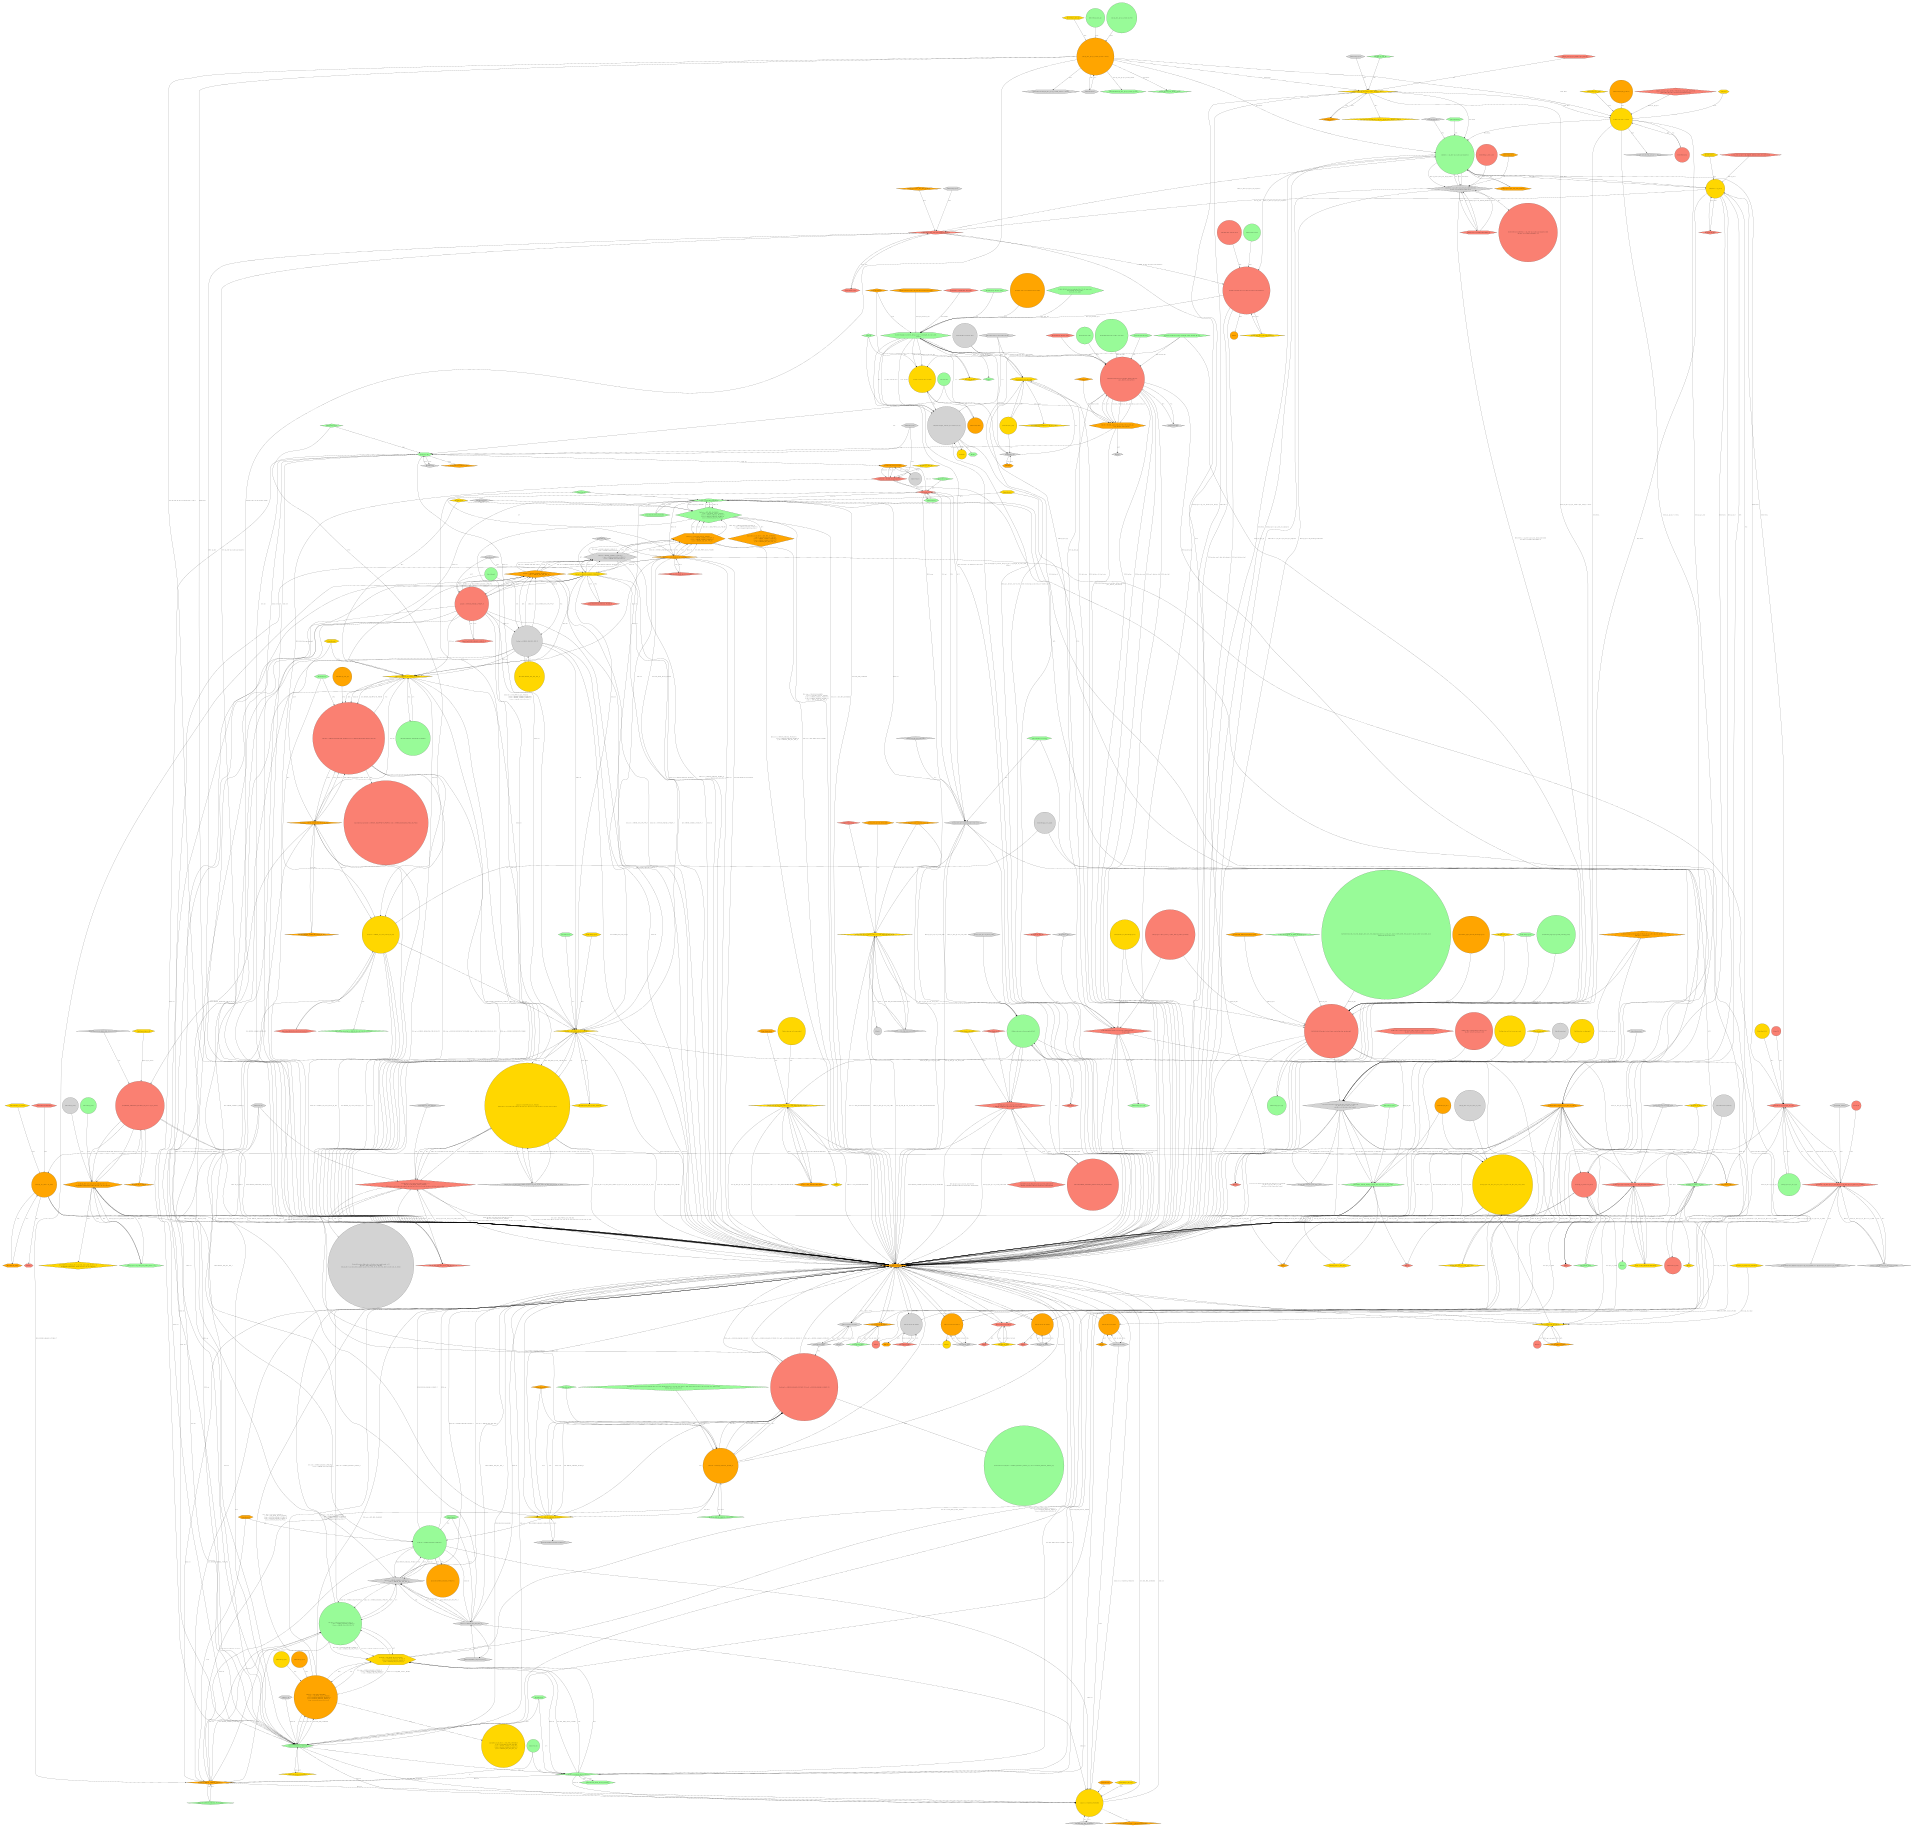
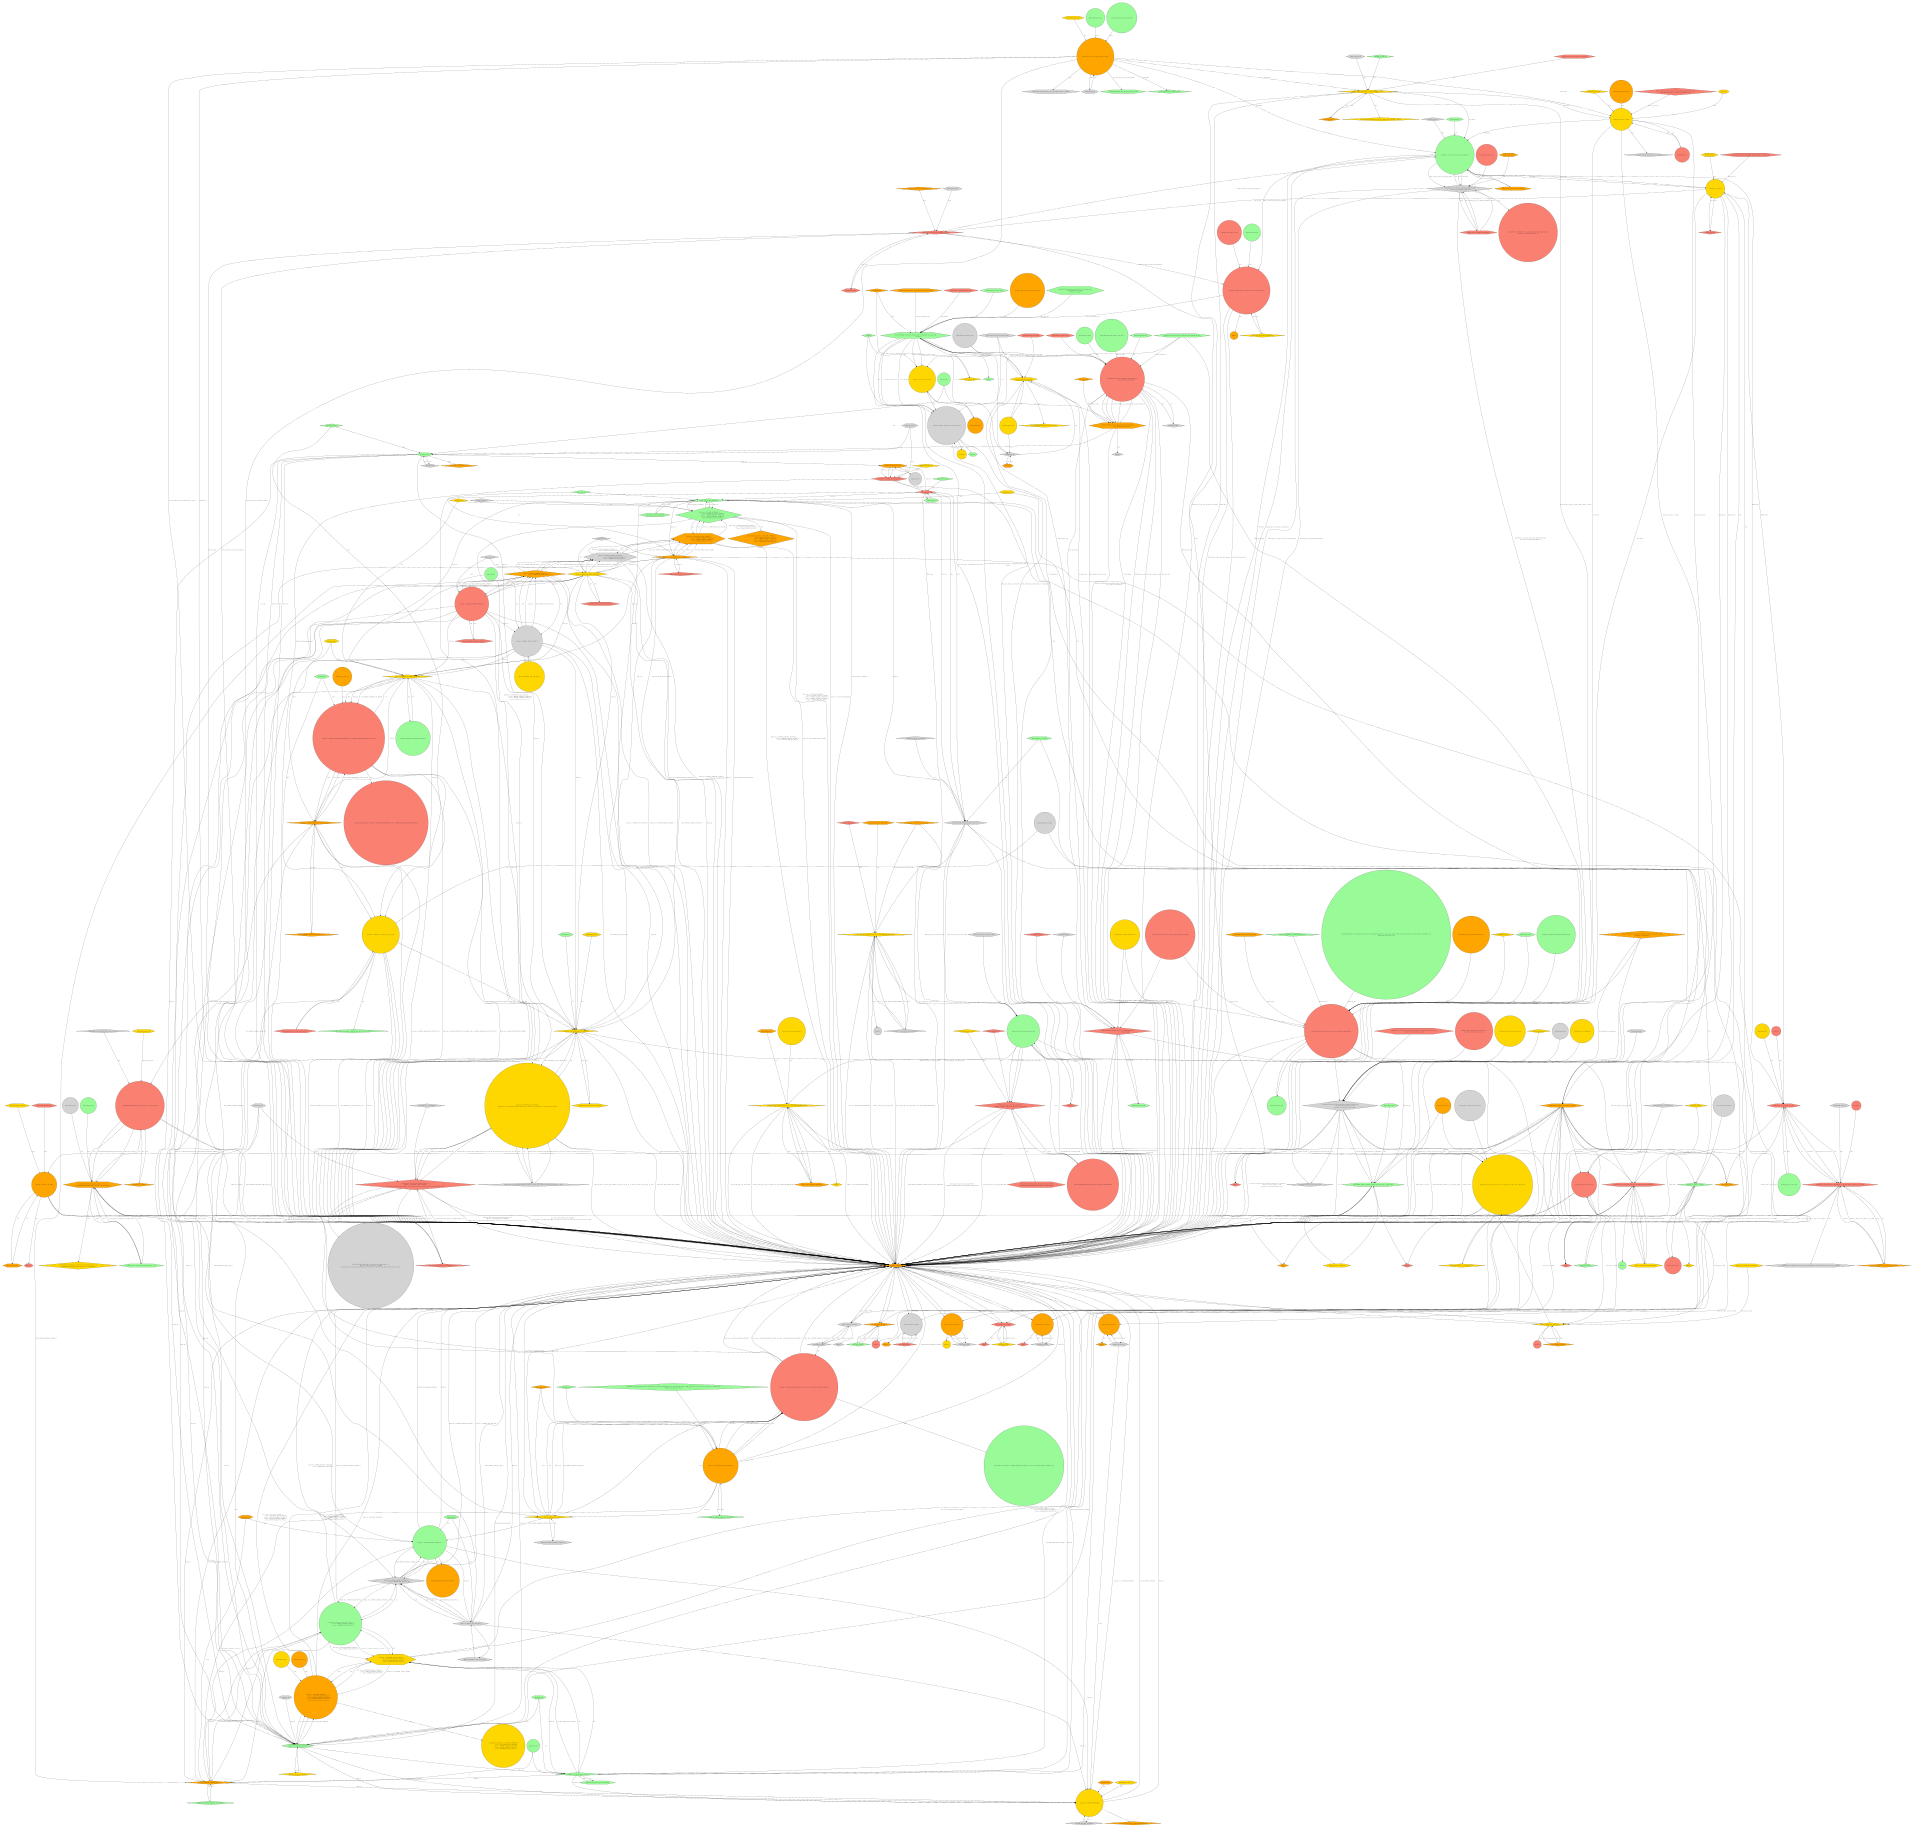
none -> (1031, 336)
(1884, 1266) -> (1884, 1266)
